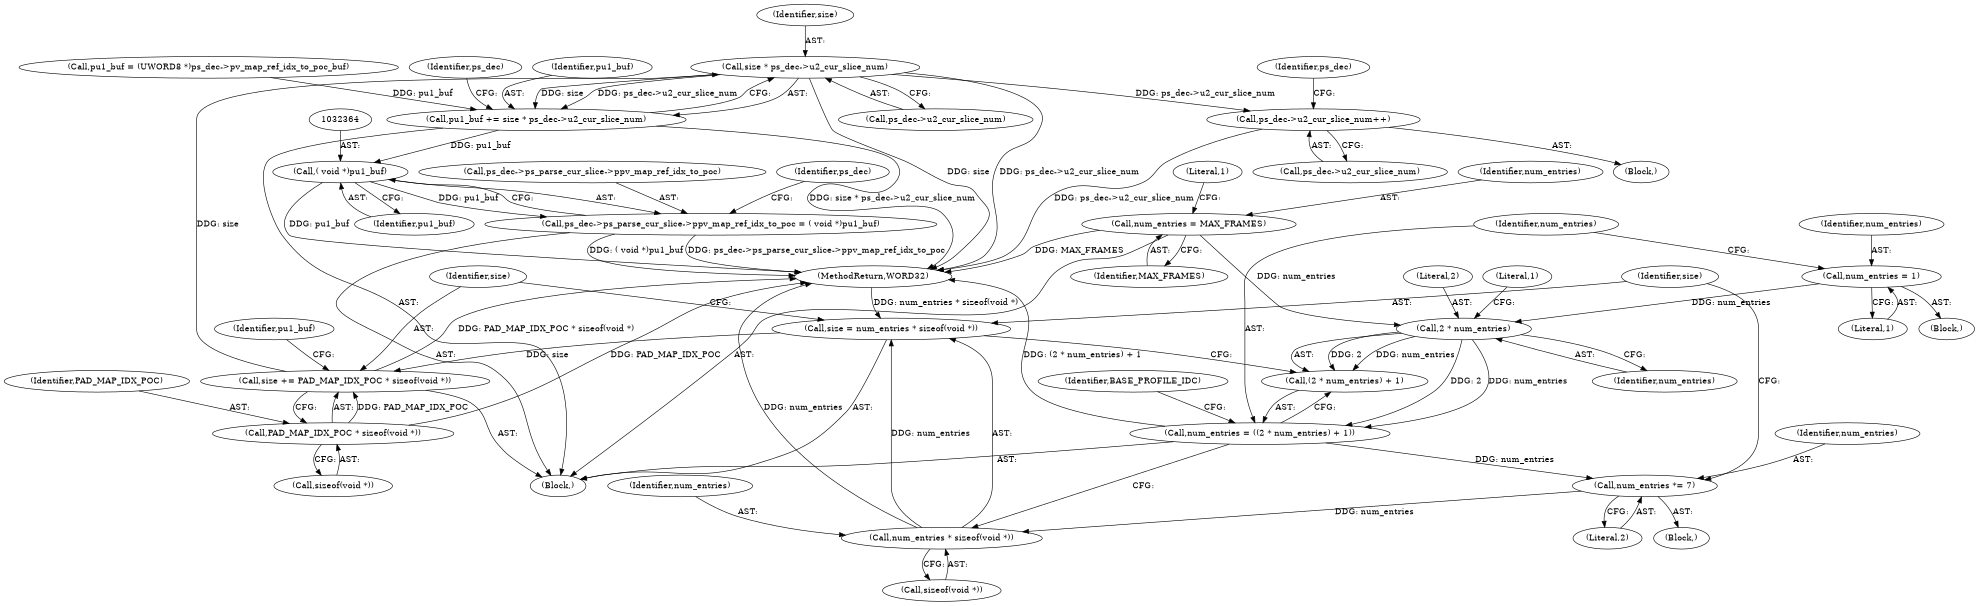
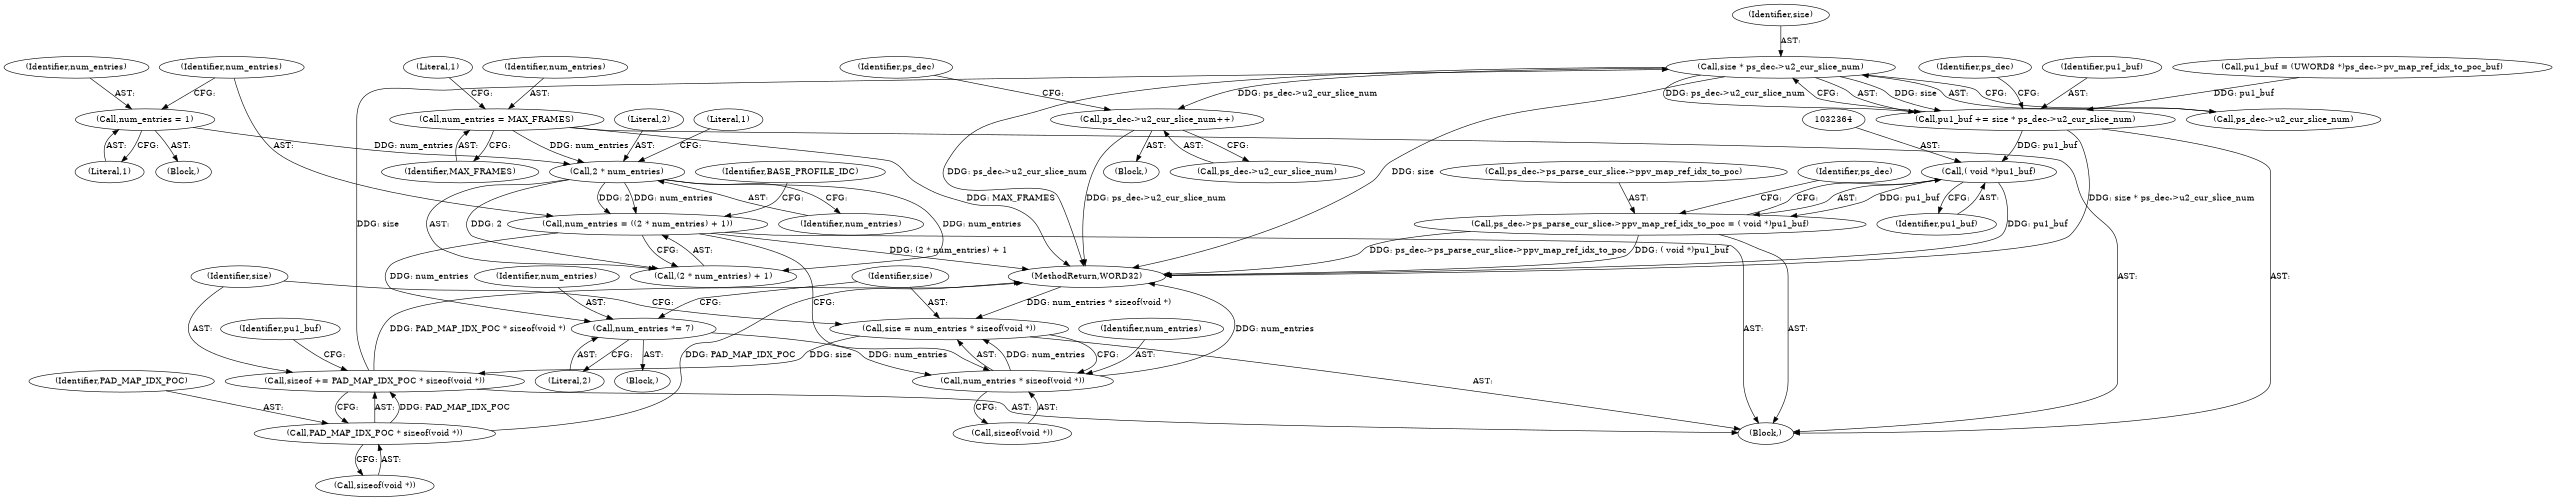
(1138, 350) -> (1089, 347)
(345, 381) -> (375, 381)
